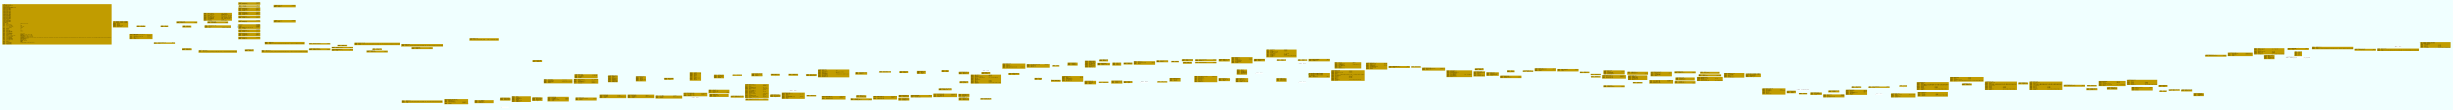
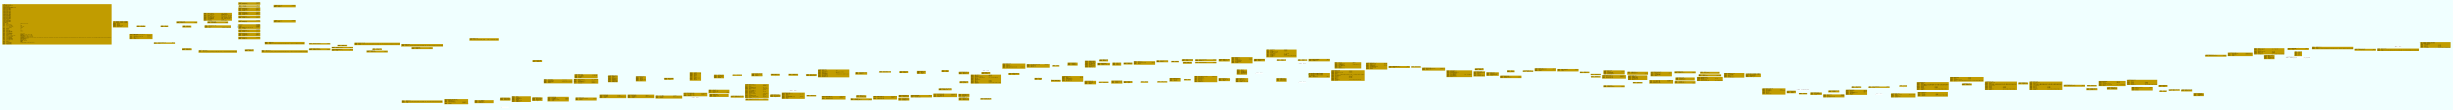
none -> (1187, 80)
(1144, 82) -> (1144, 82)
